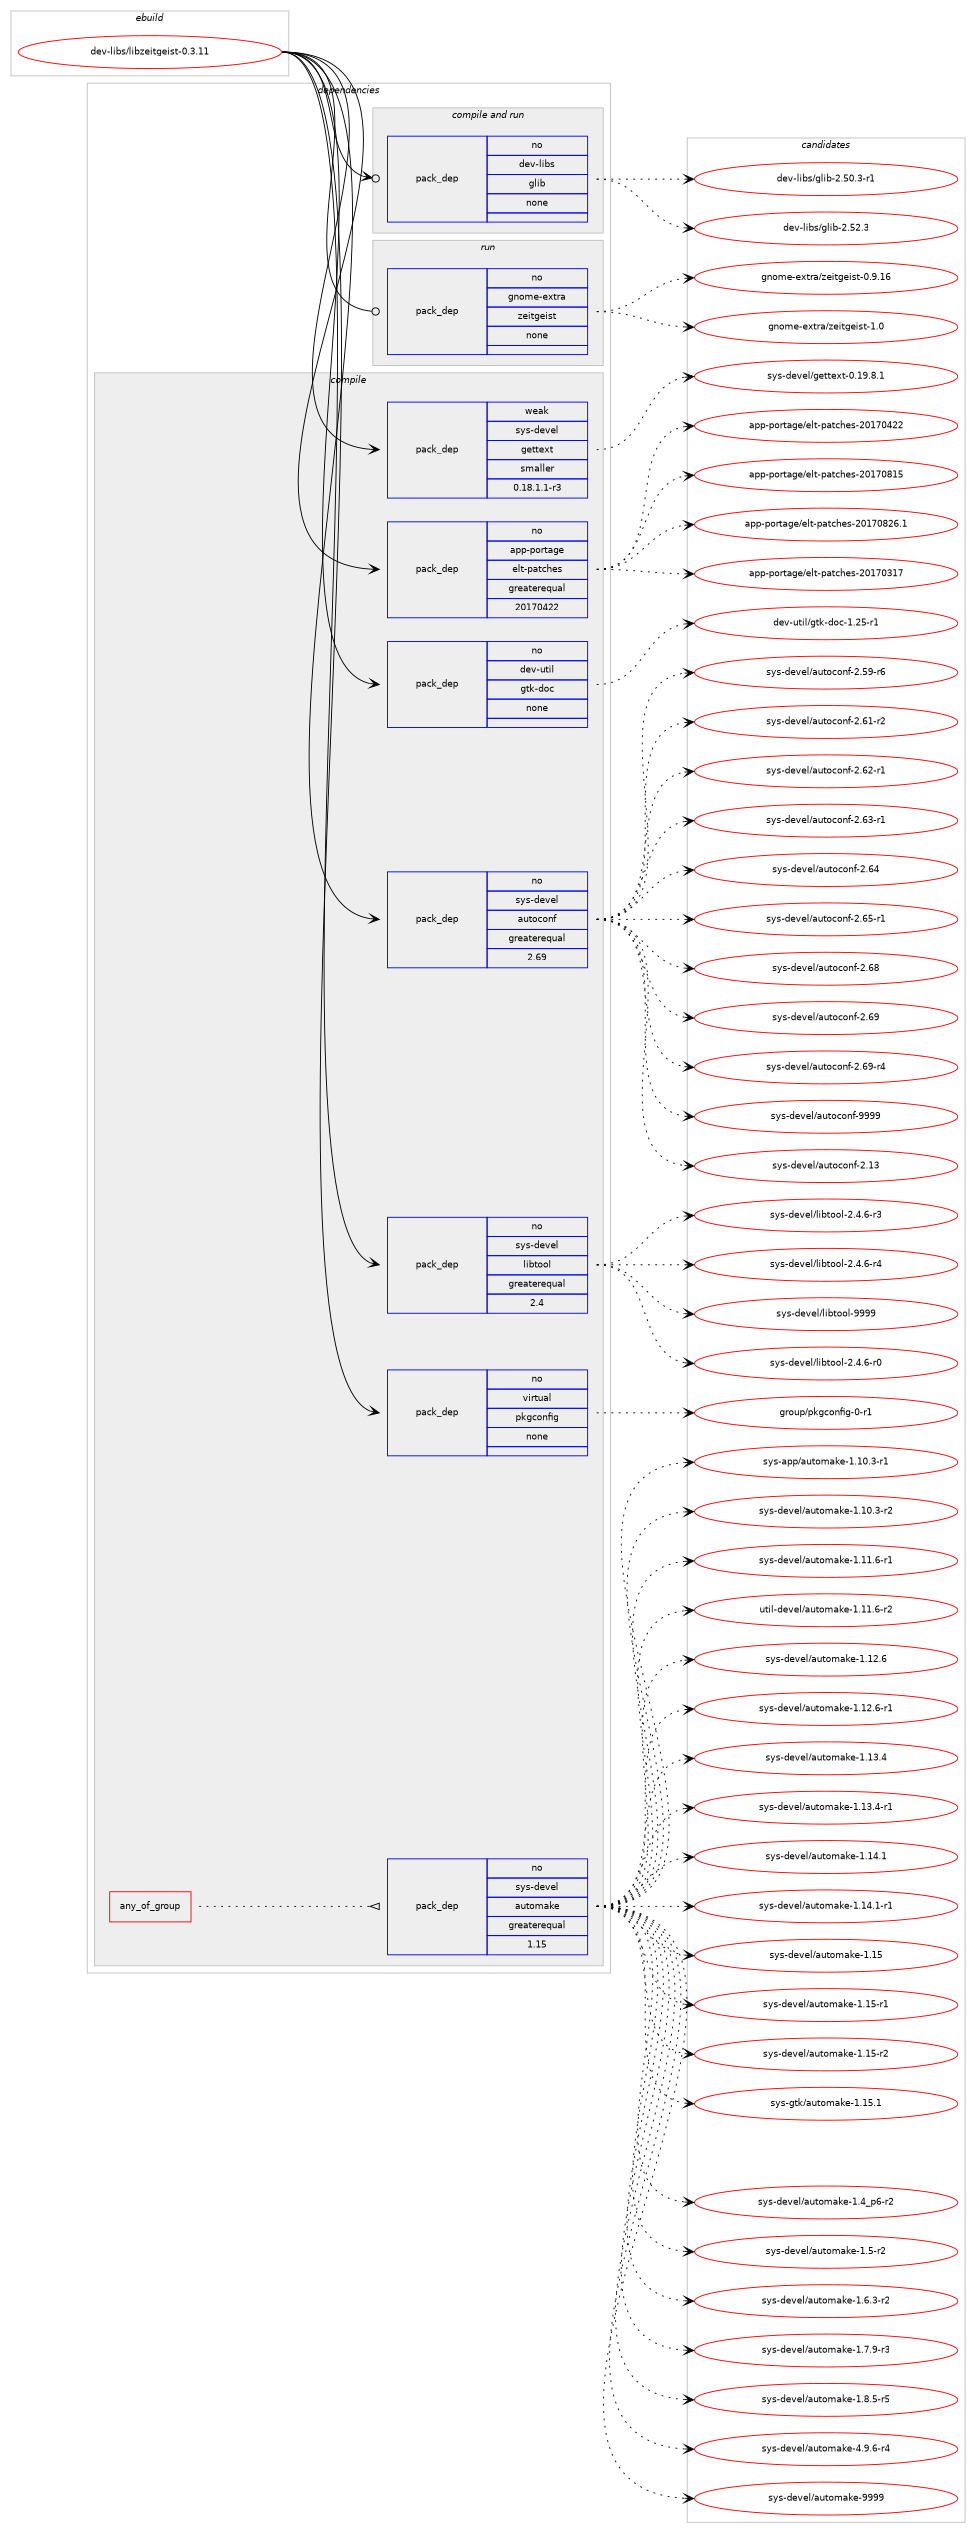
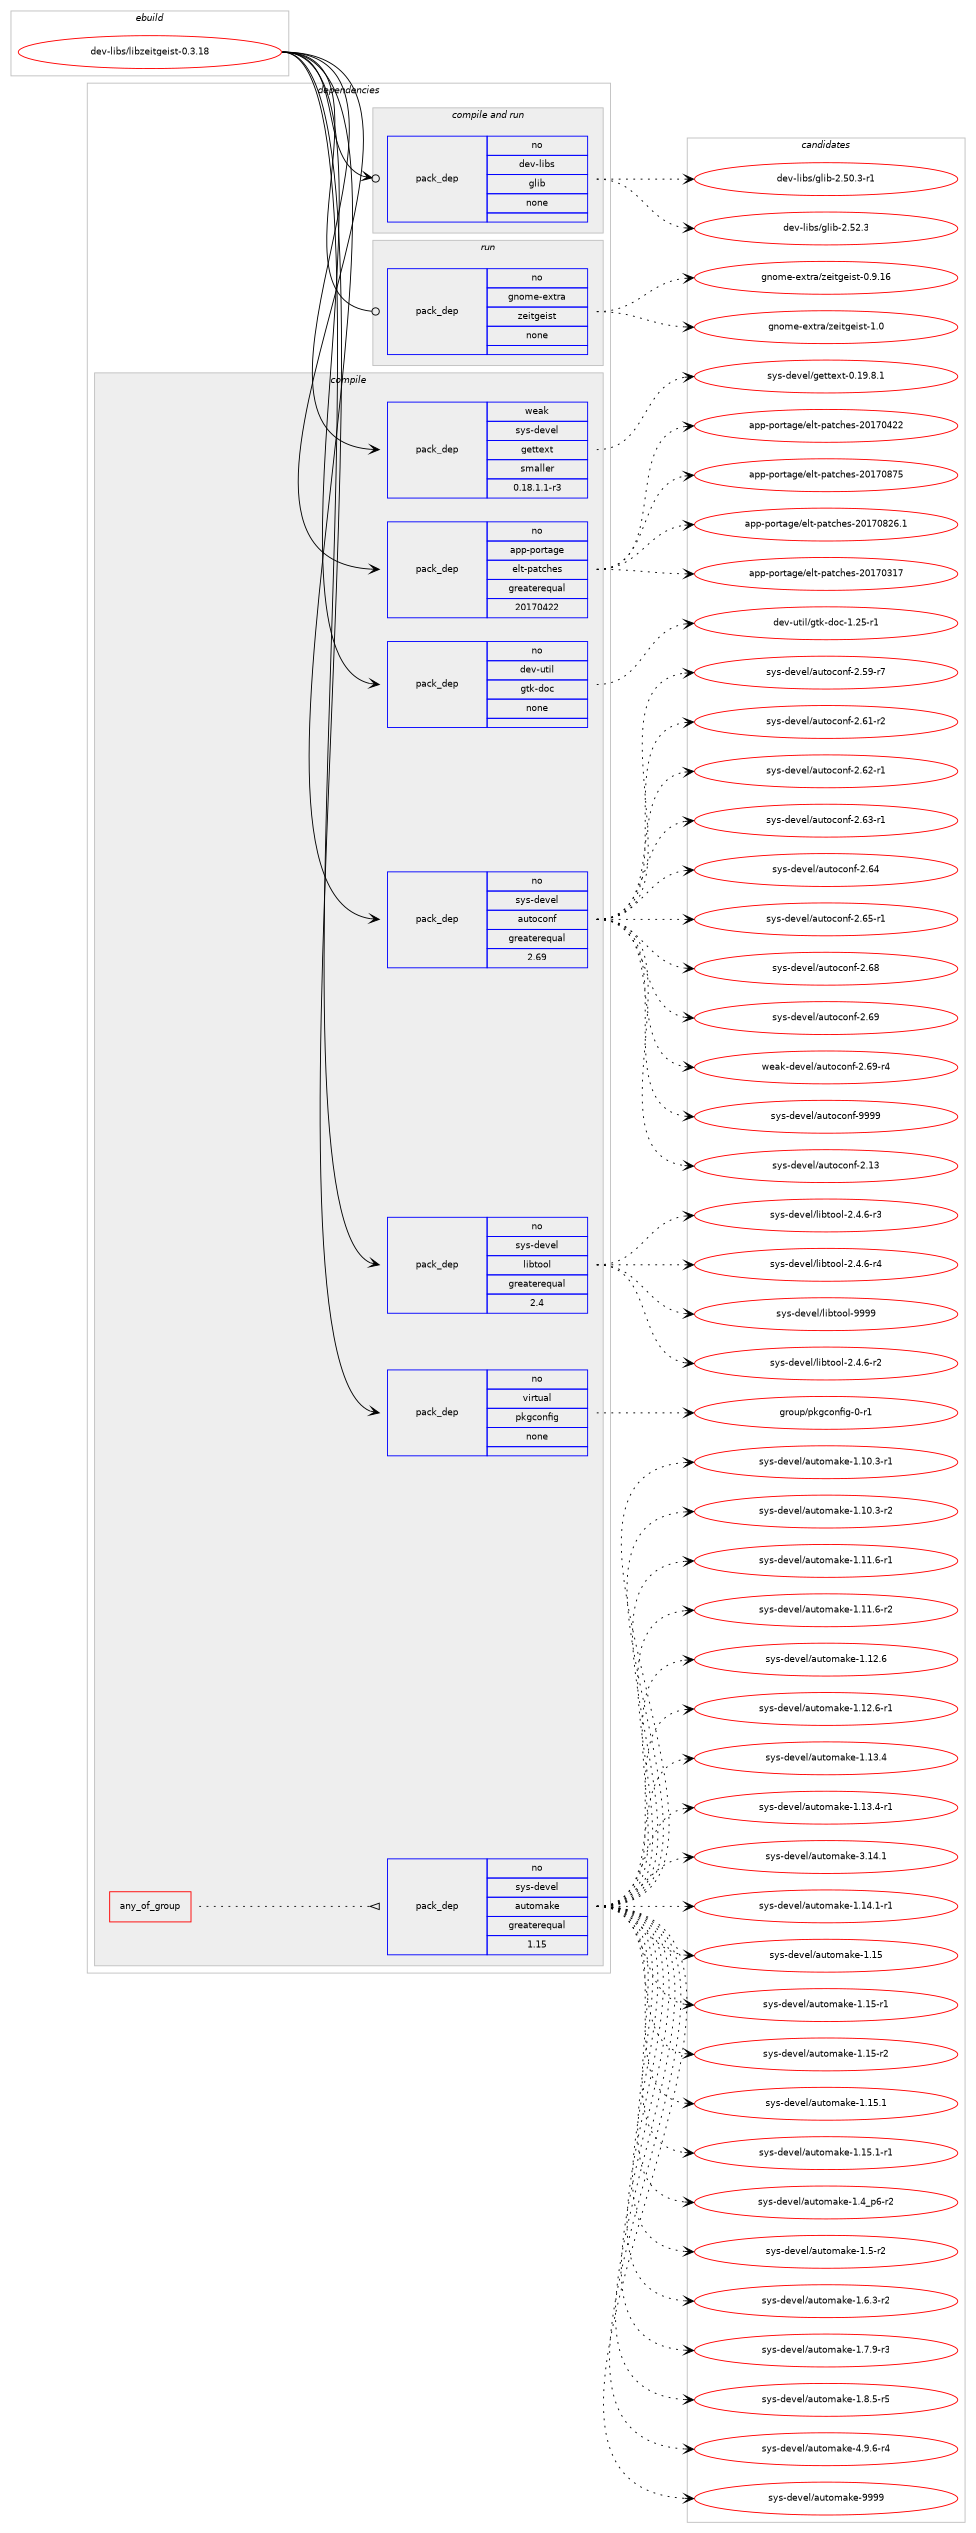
(150, 52) -> (150, 52)
(826, 475) -> (826, 475)
(826, 673) -> (826, 673)
(826, 1067) -> (826, 1067)
(826, 1364) -> (826, 1364)
(826, 1462) -> (826, 1462)
(826, 1610) -> (826, 1610)
(826, 1857) -> (826, 1857)
(826, 2104) -> (826, 2104)
none -> (826, 2153)
